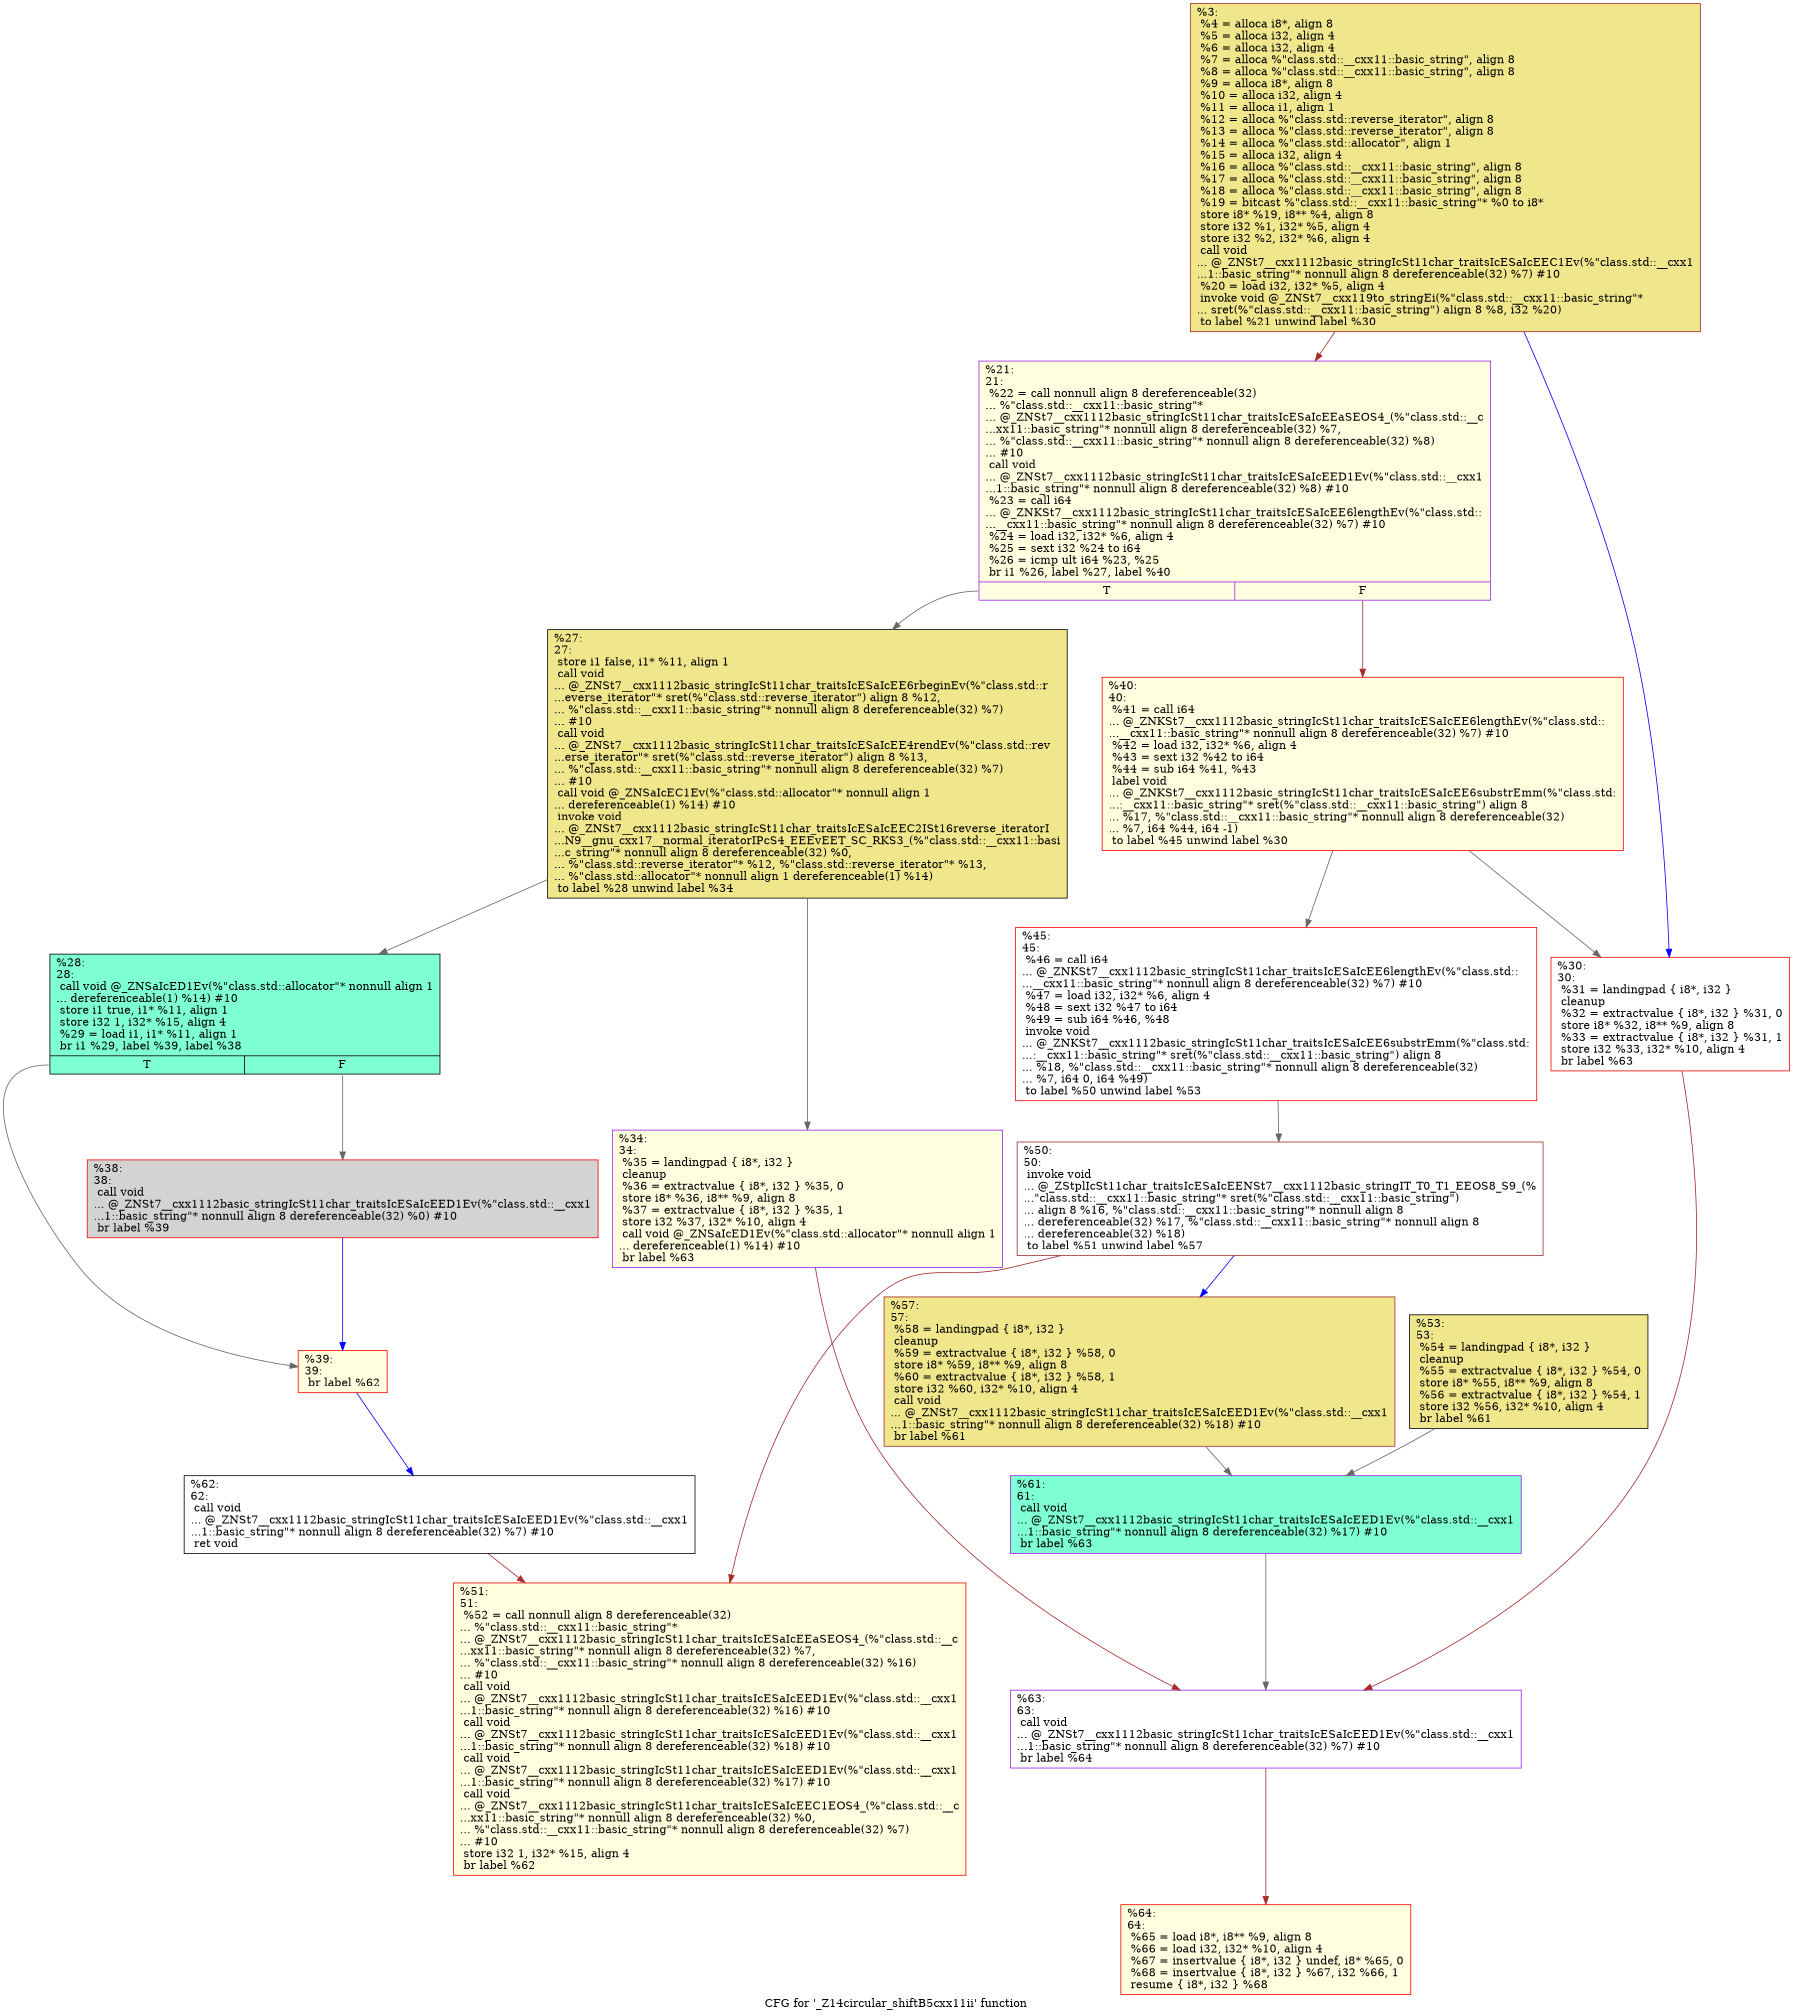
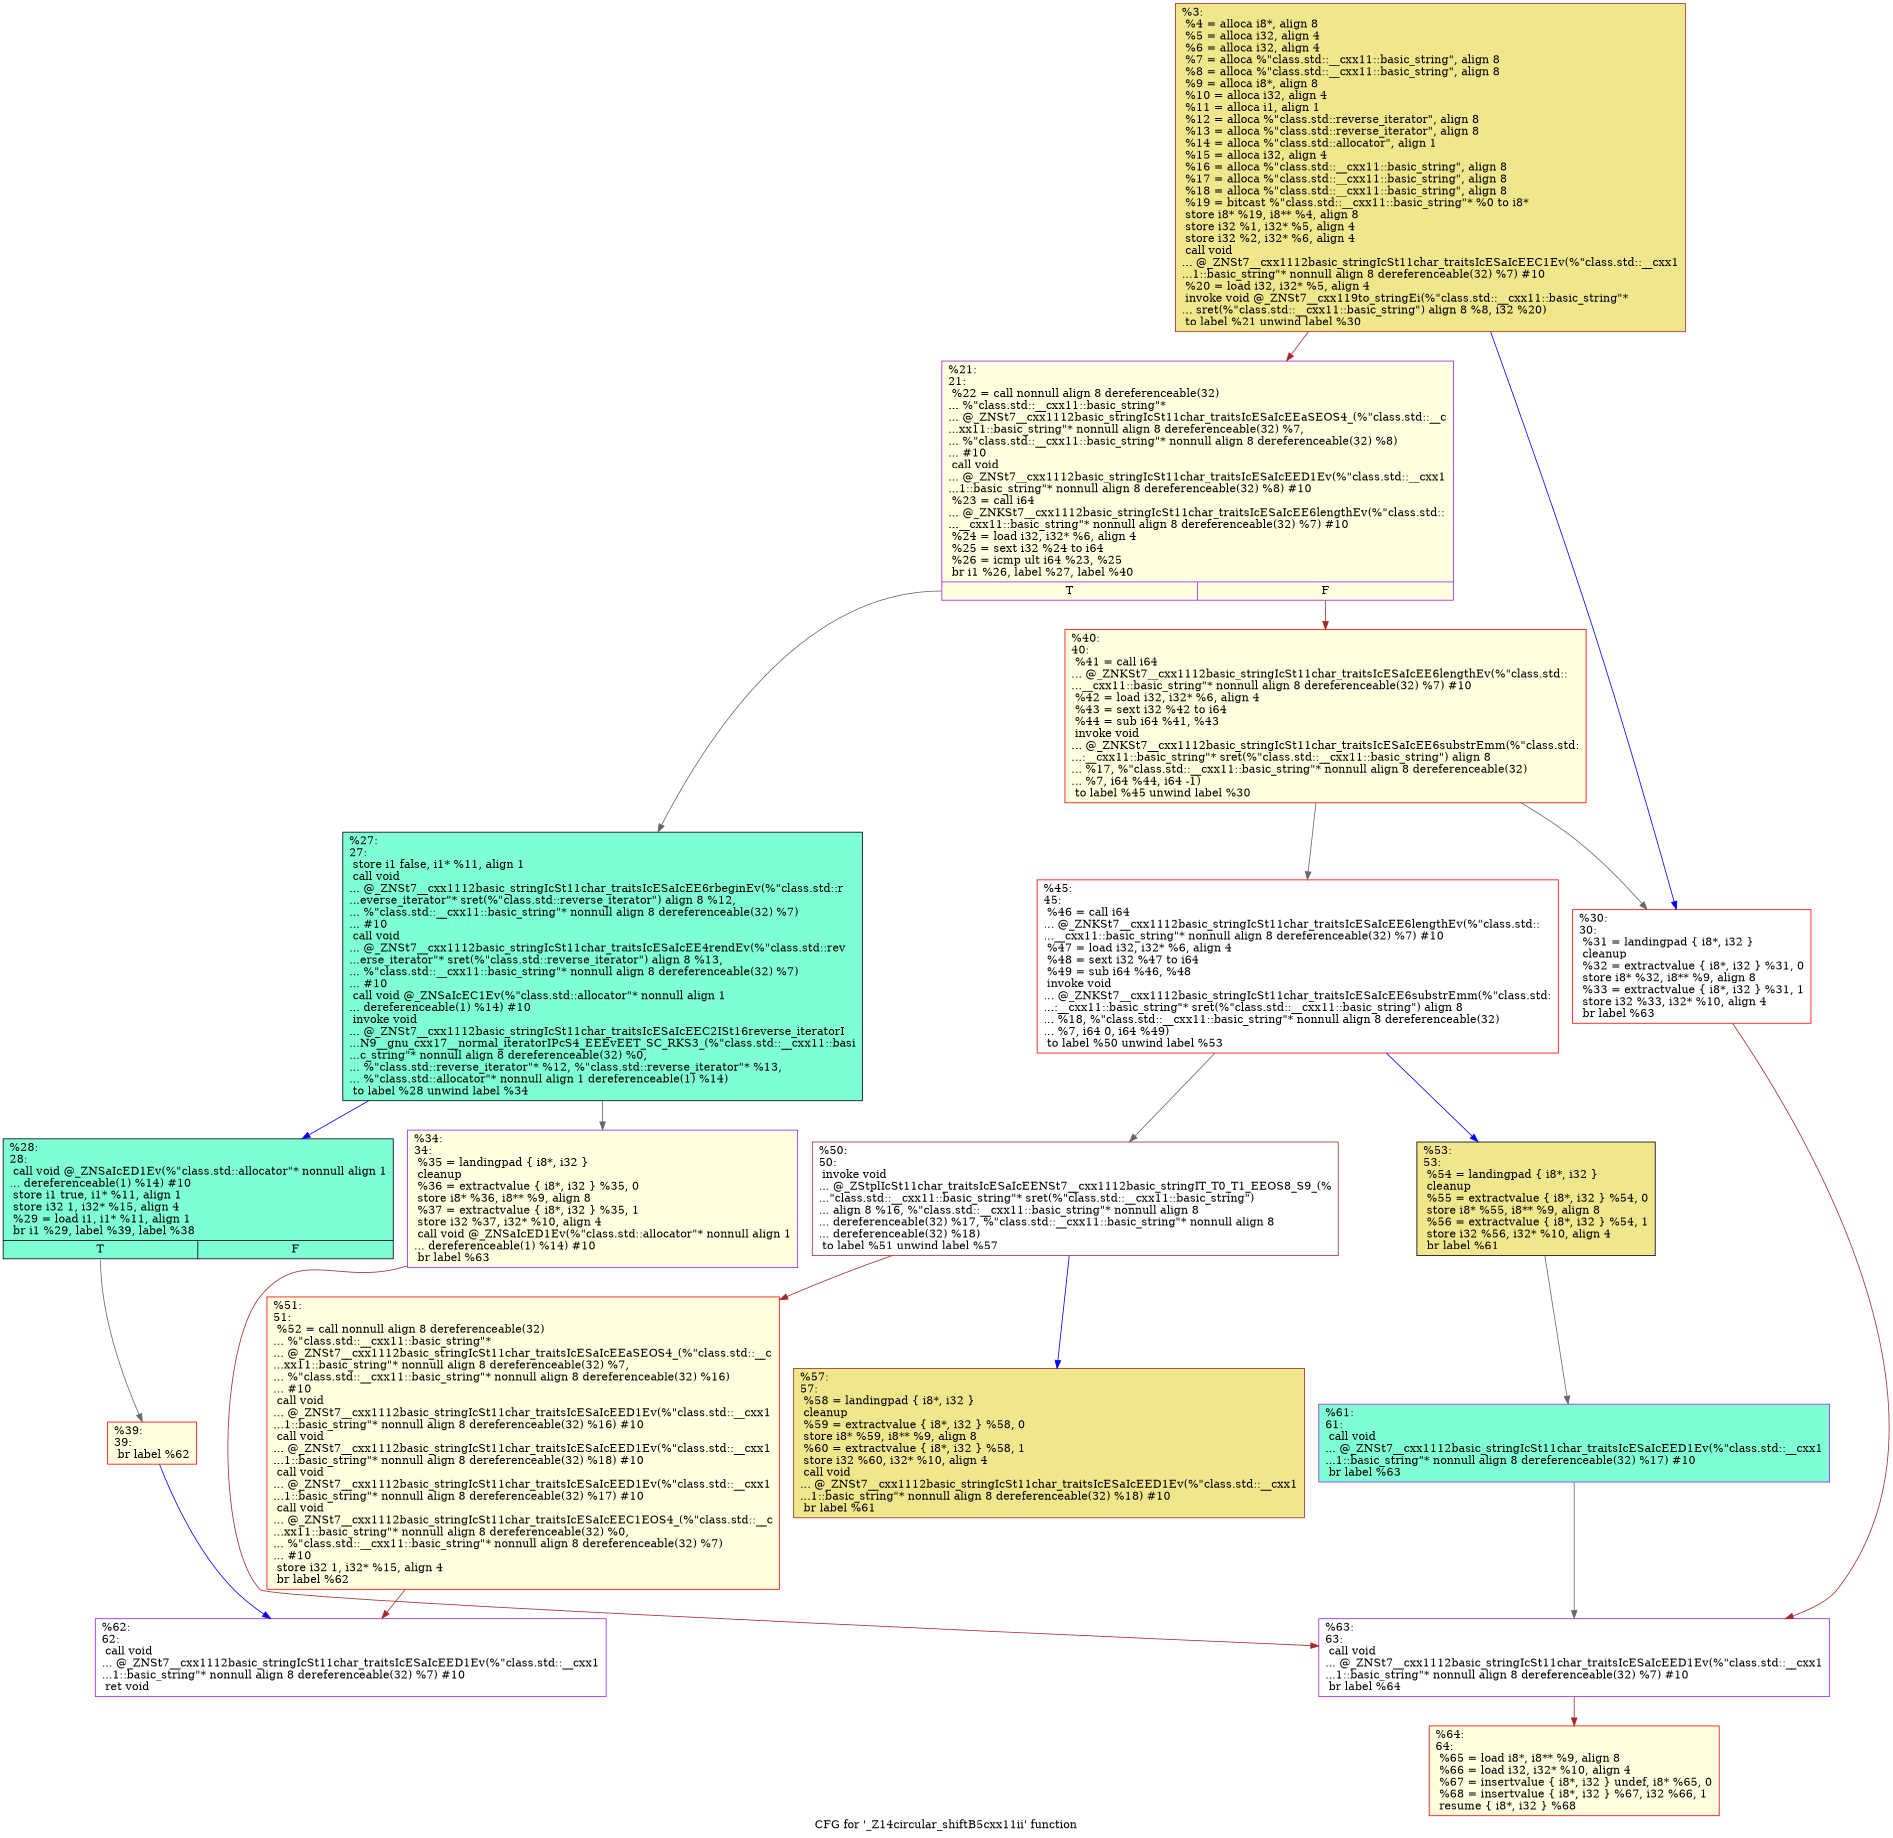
(807, 764) -> (603, 966)
(1138, 781) -> (1105, 734)
(467, 915) -> (339, 1118)
none -> (1429, 1095)
(343, 1199) -> none
(1216, 1458) -> none
(440, 1515) -> (351, 1658)
(503, 1566) -> (400, 1596)
